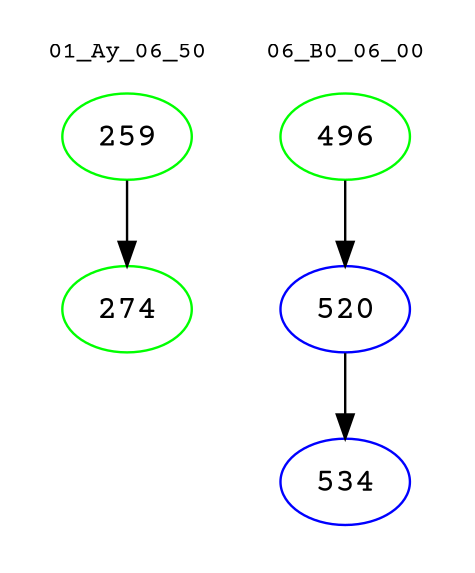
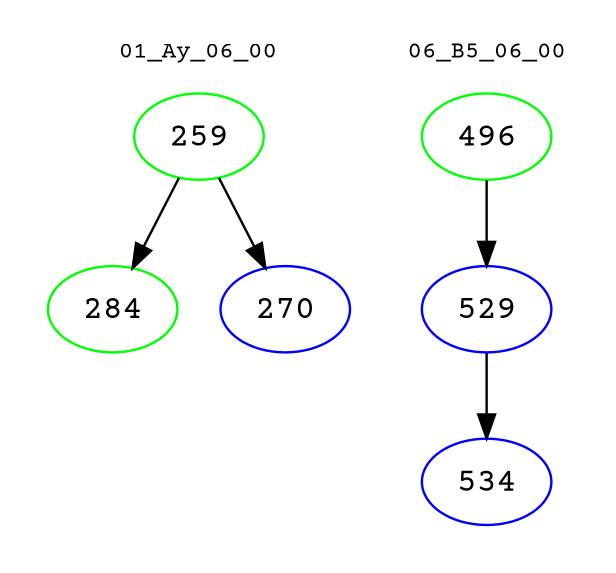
(128, 52) -> (199, 52)
(346, 52) -> (488, 52)
(127, 309) -> (113, 309)
none -> (285, 309)
(345, 309) -> (487, 309)
